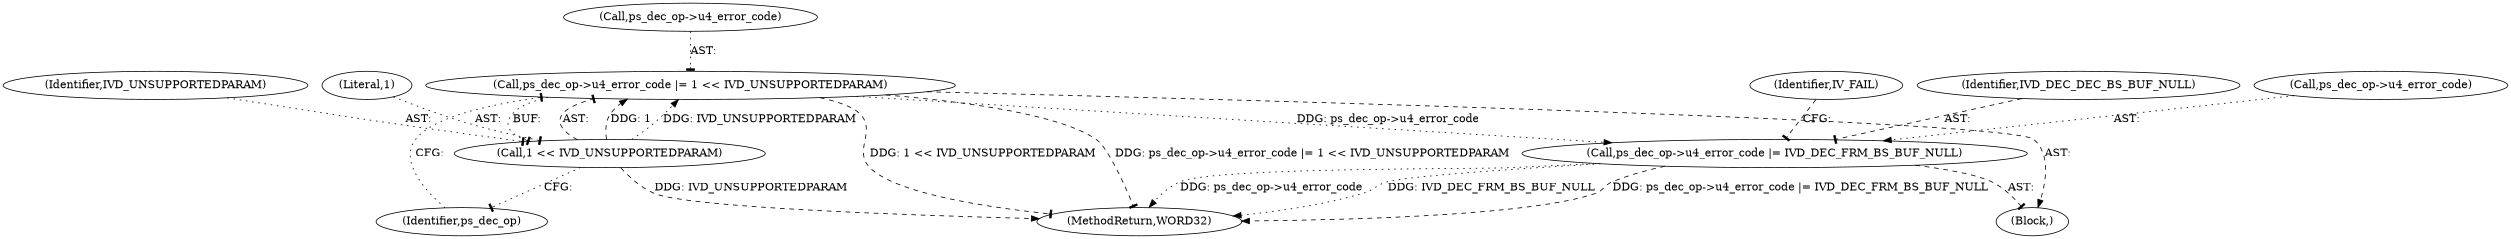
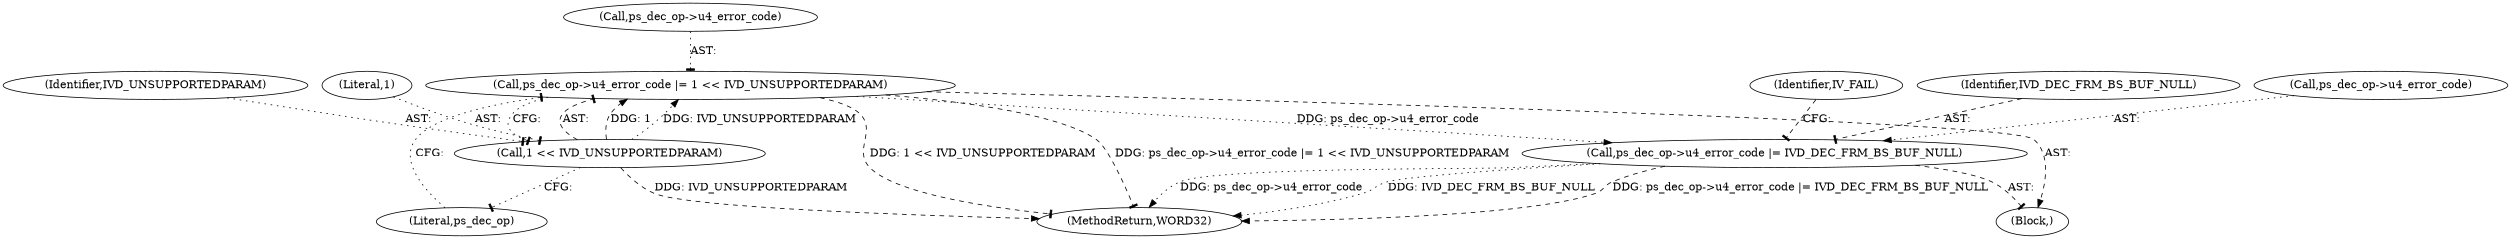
(2079, 85) -> (2079, 85)
(529, 119) -> (529, 119)
(462, 222) -> (462, 222)
